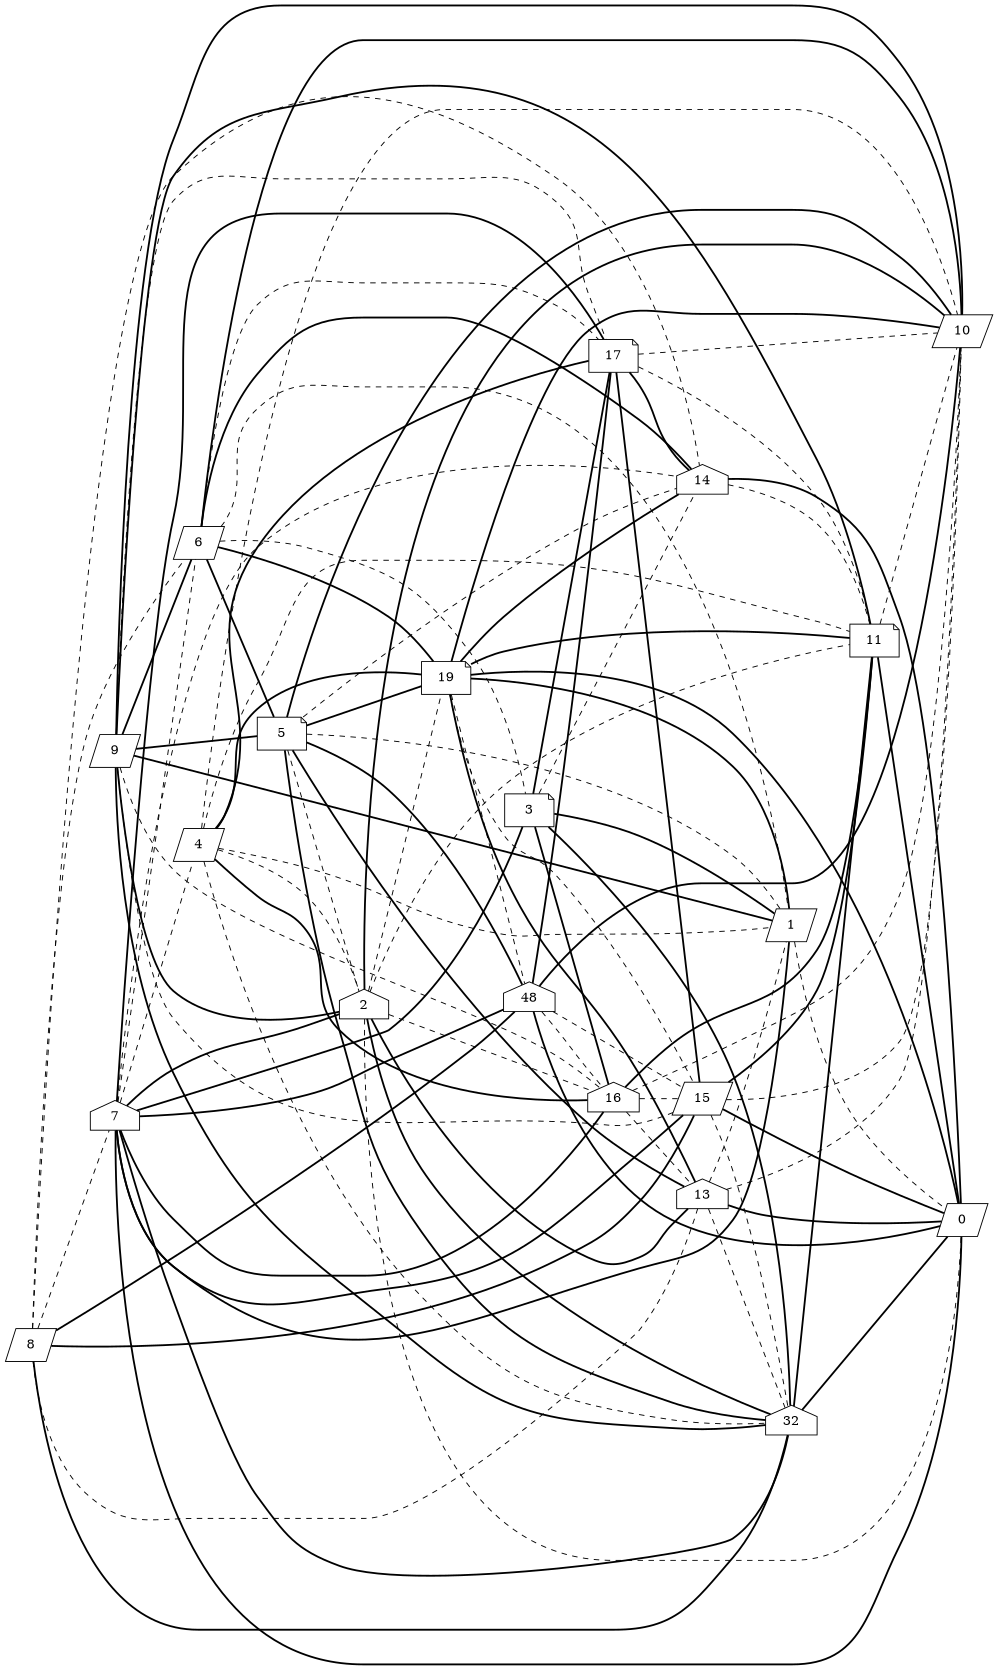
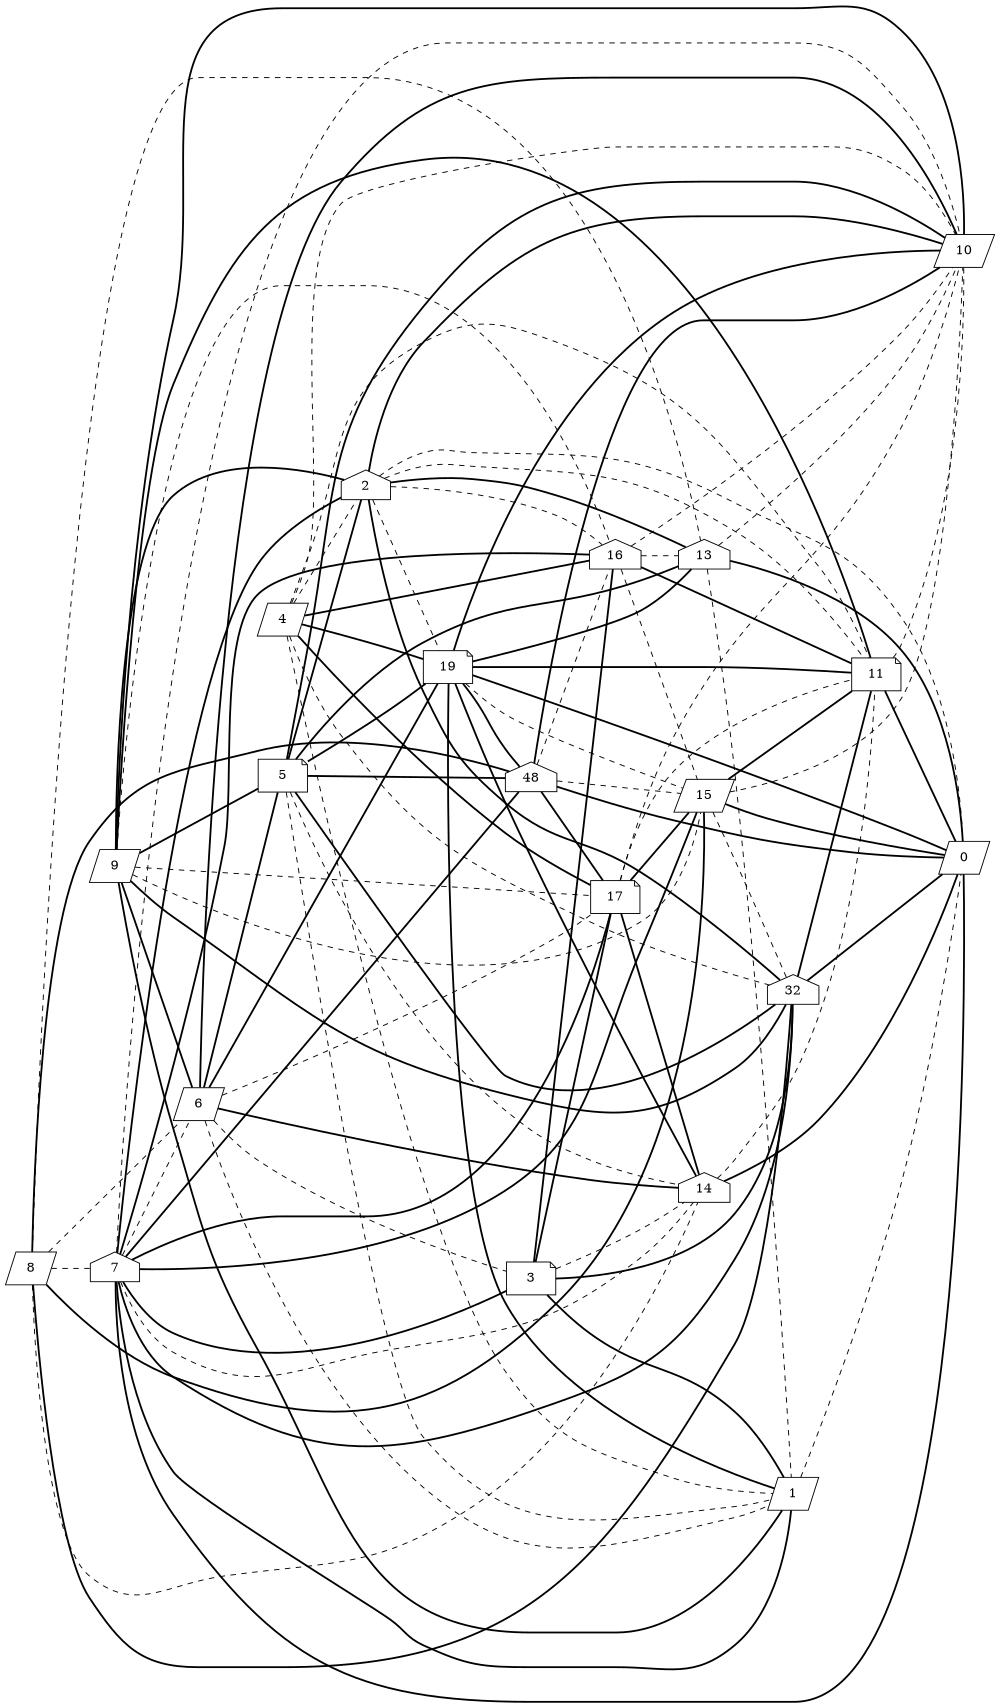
(322, 865) -> (323, 636)
(503, 897) -> (491, 726)
(153, 994) -> (241, 350)
(747, 1308) -> none
